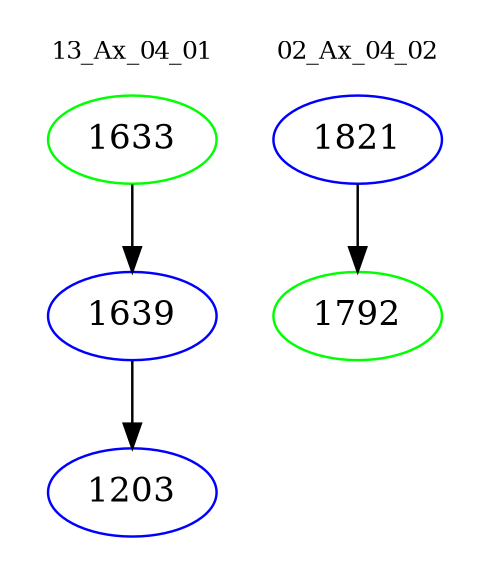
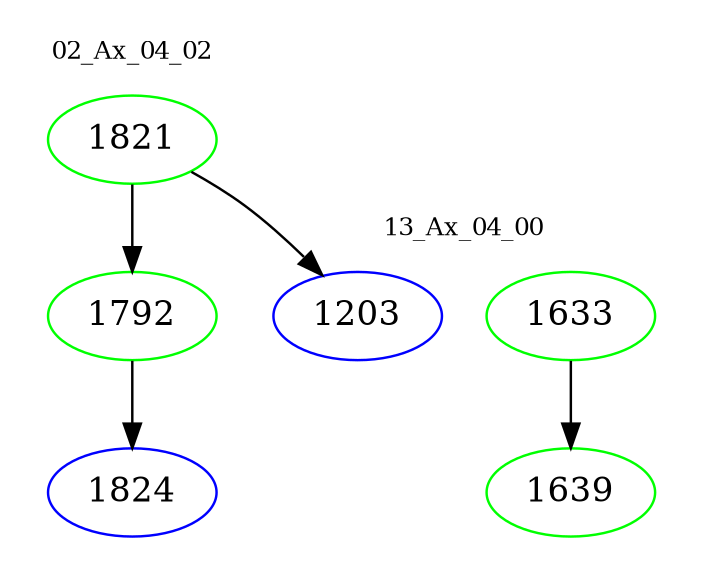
(132, 53) -> (464, 229)
(358, 140) -> (132, 140)
(132, 316) -> (571, 492)
(132, 392) -> (270, 226)
none -> (132, 492)
